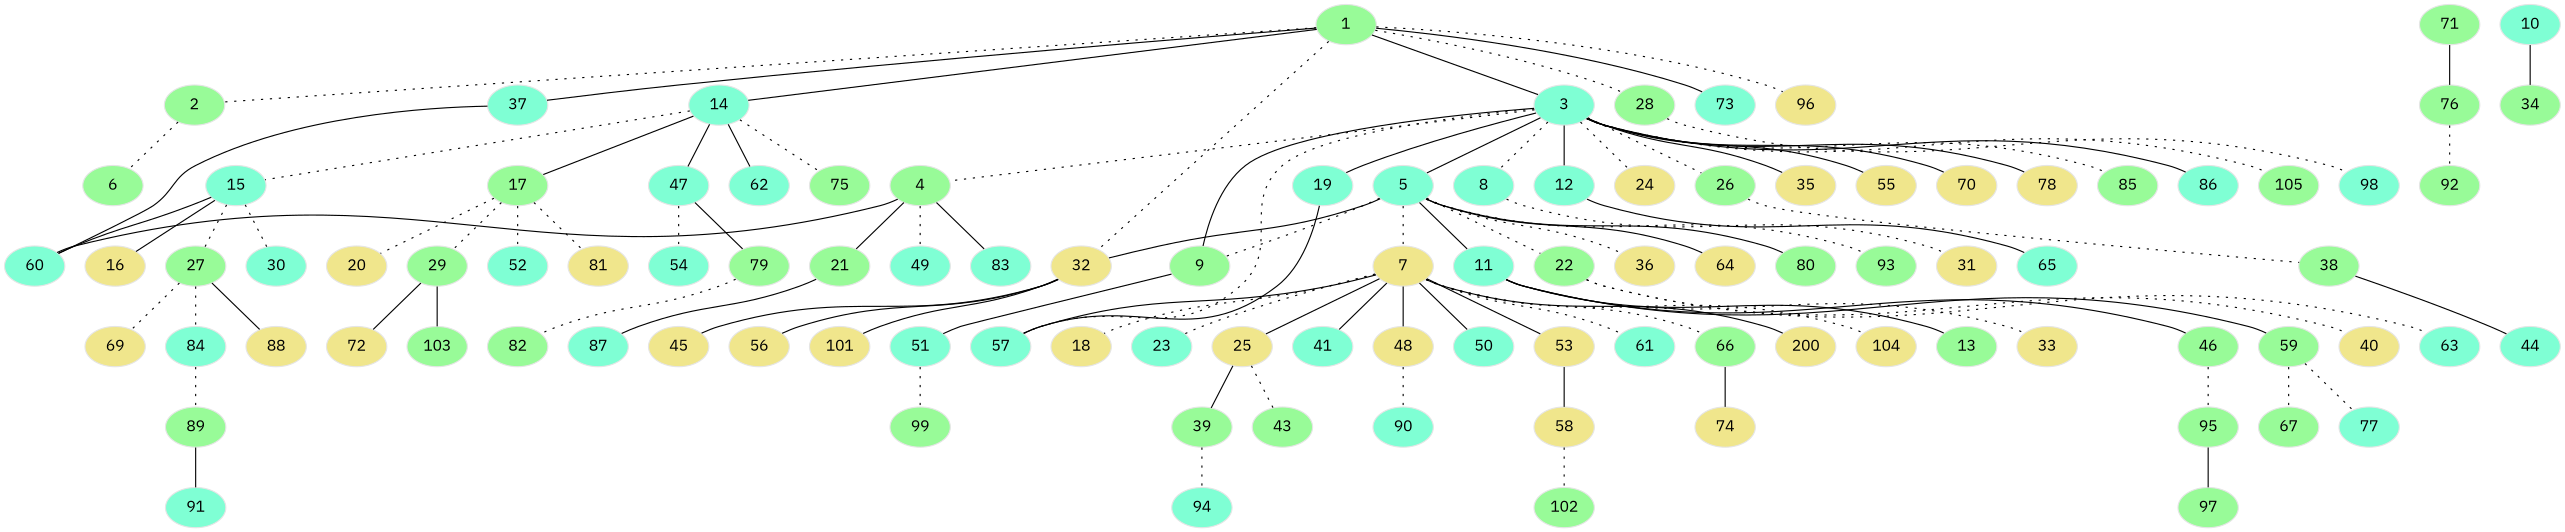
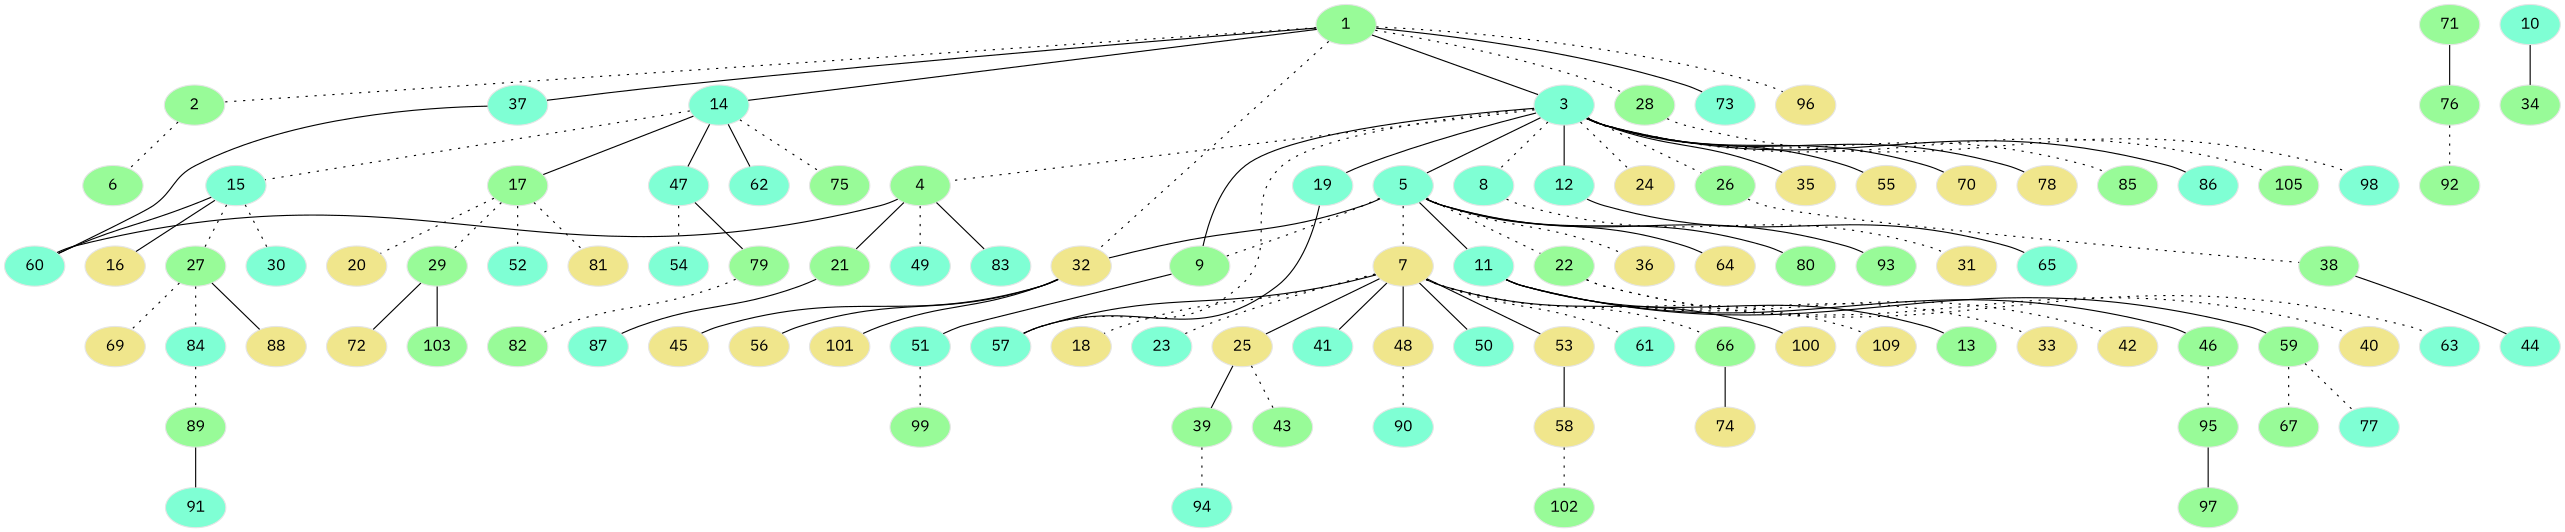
(1645, 226) -> (1645, 226)
(1806, 347) -> (1806, 347)
(1886, 347) -> (1886, 347)
none -> (2128, 347)
